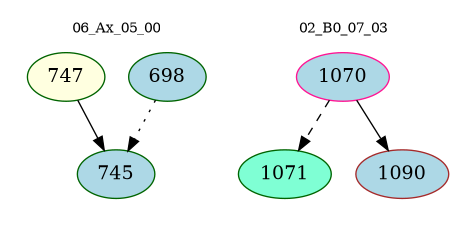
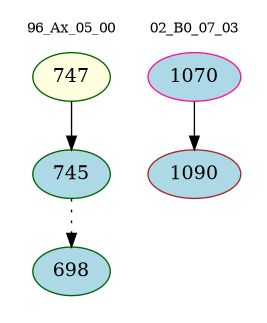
(117, 29) -> (72, 29)
(145, 119) -> (72, 216)
(285, 174) -> none
